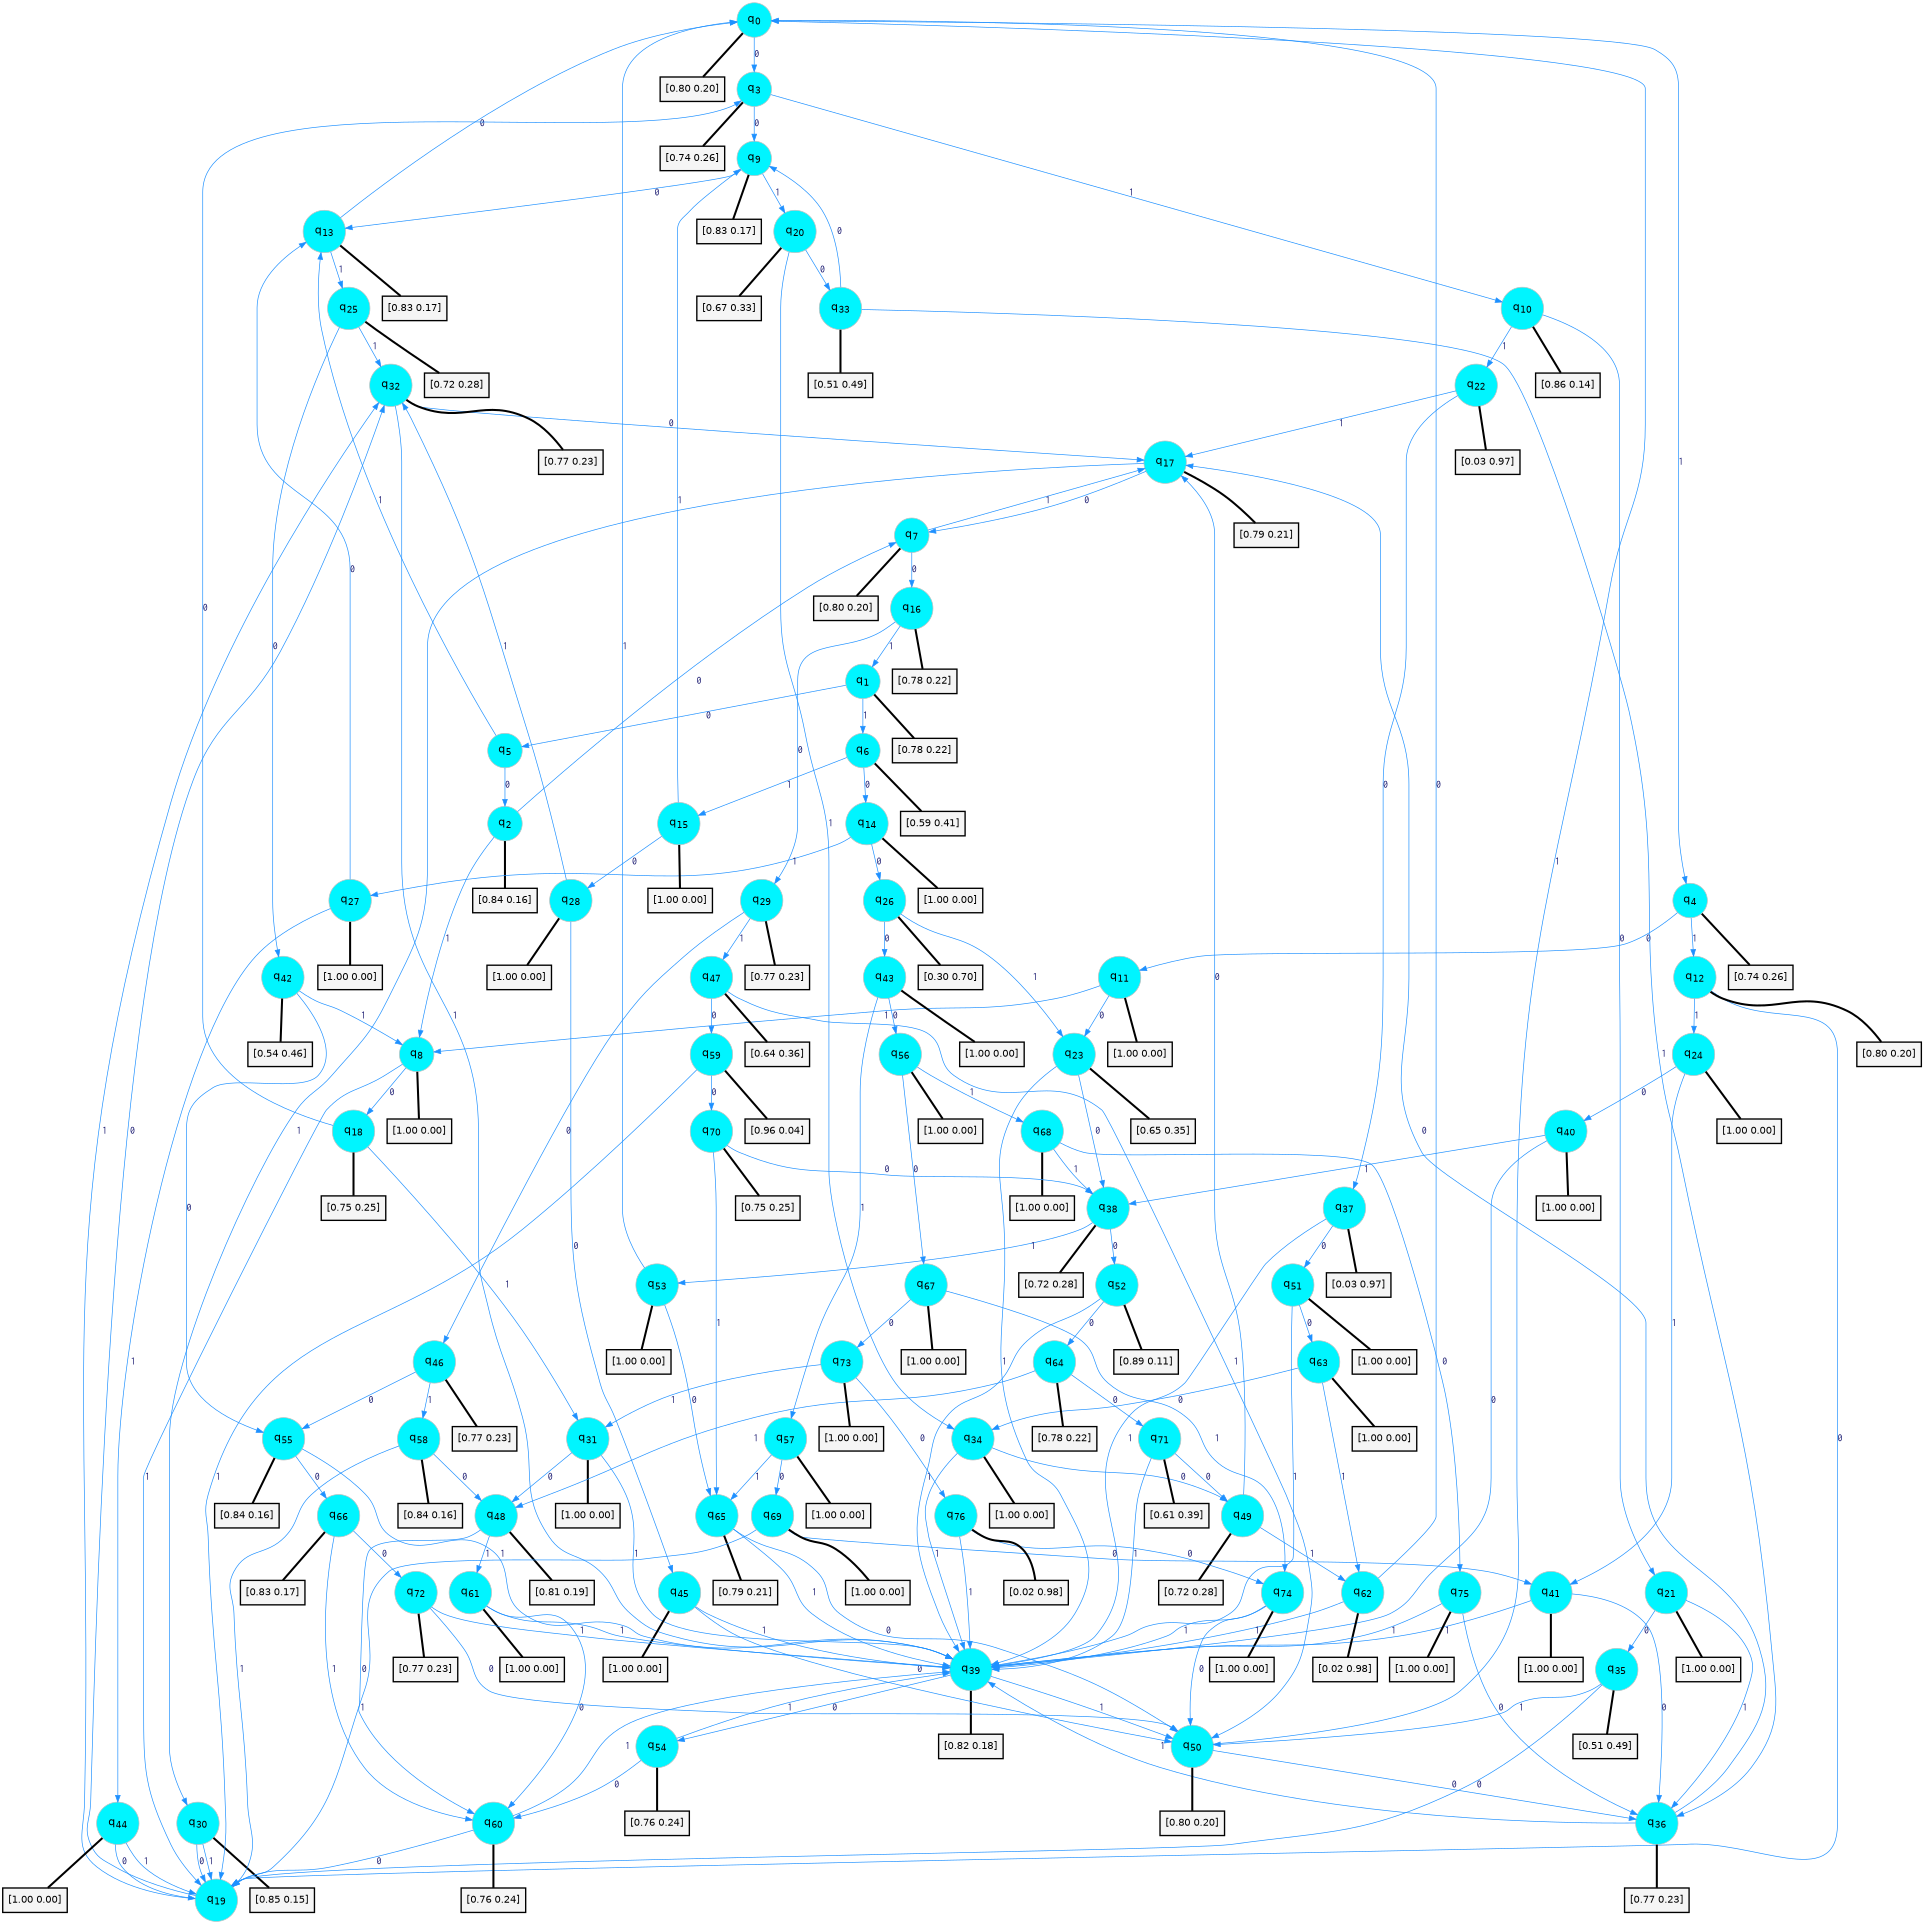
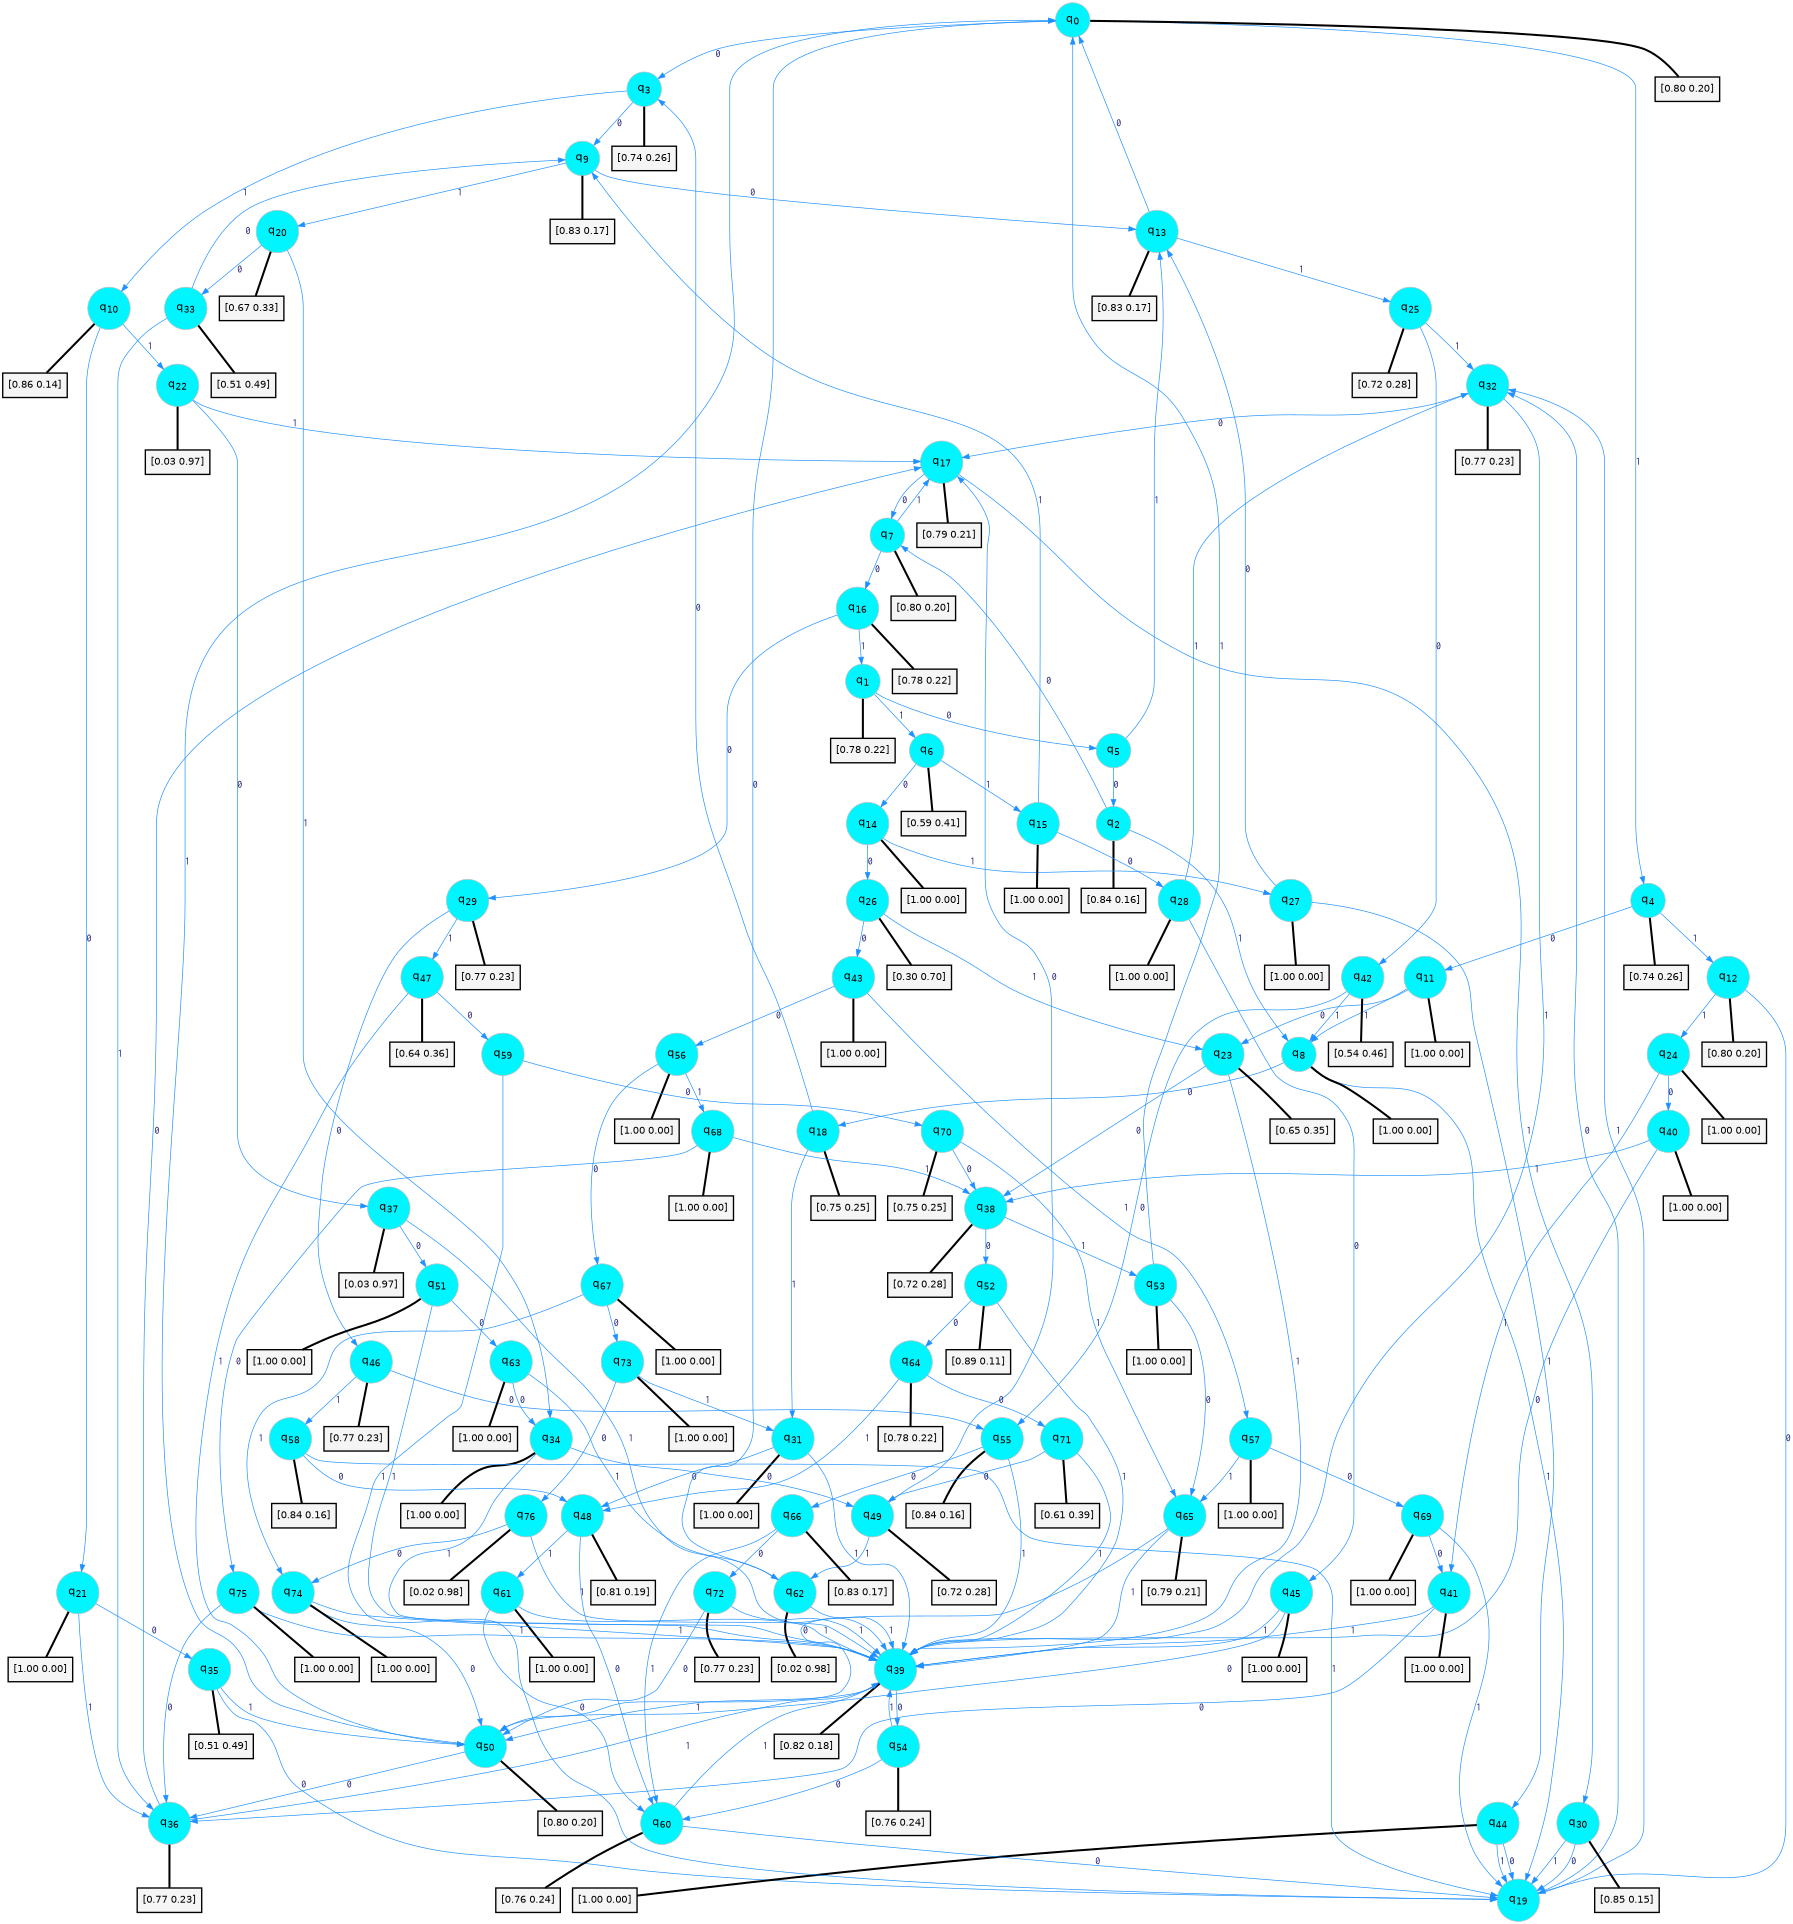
(777, 1131) -> none
